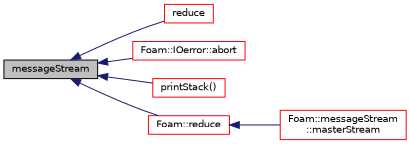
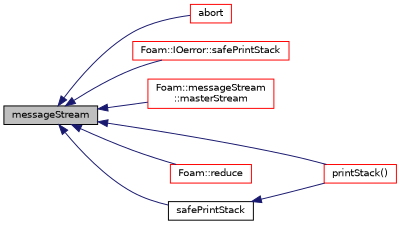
(189, 14) -> (211, 14)
(189, 51) -> (211, 51)
(260, 125) -> (128, 105)
none -> (211, 211)
